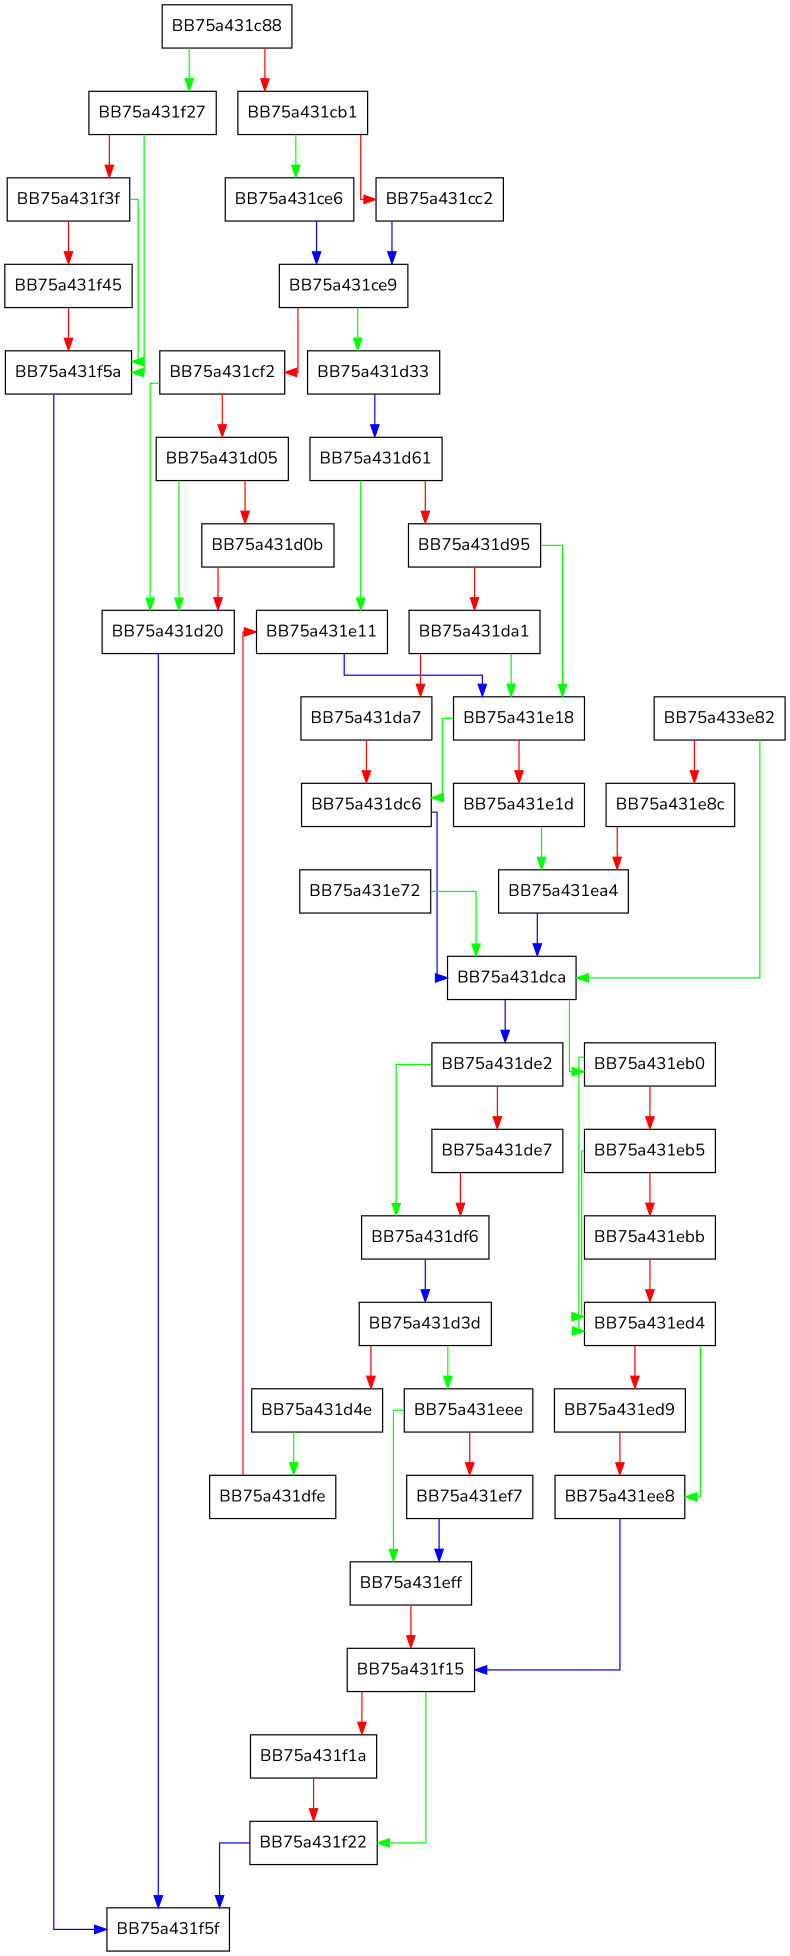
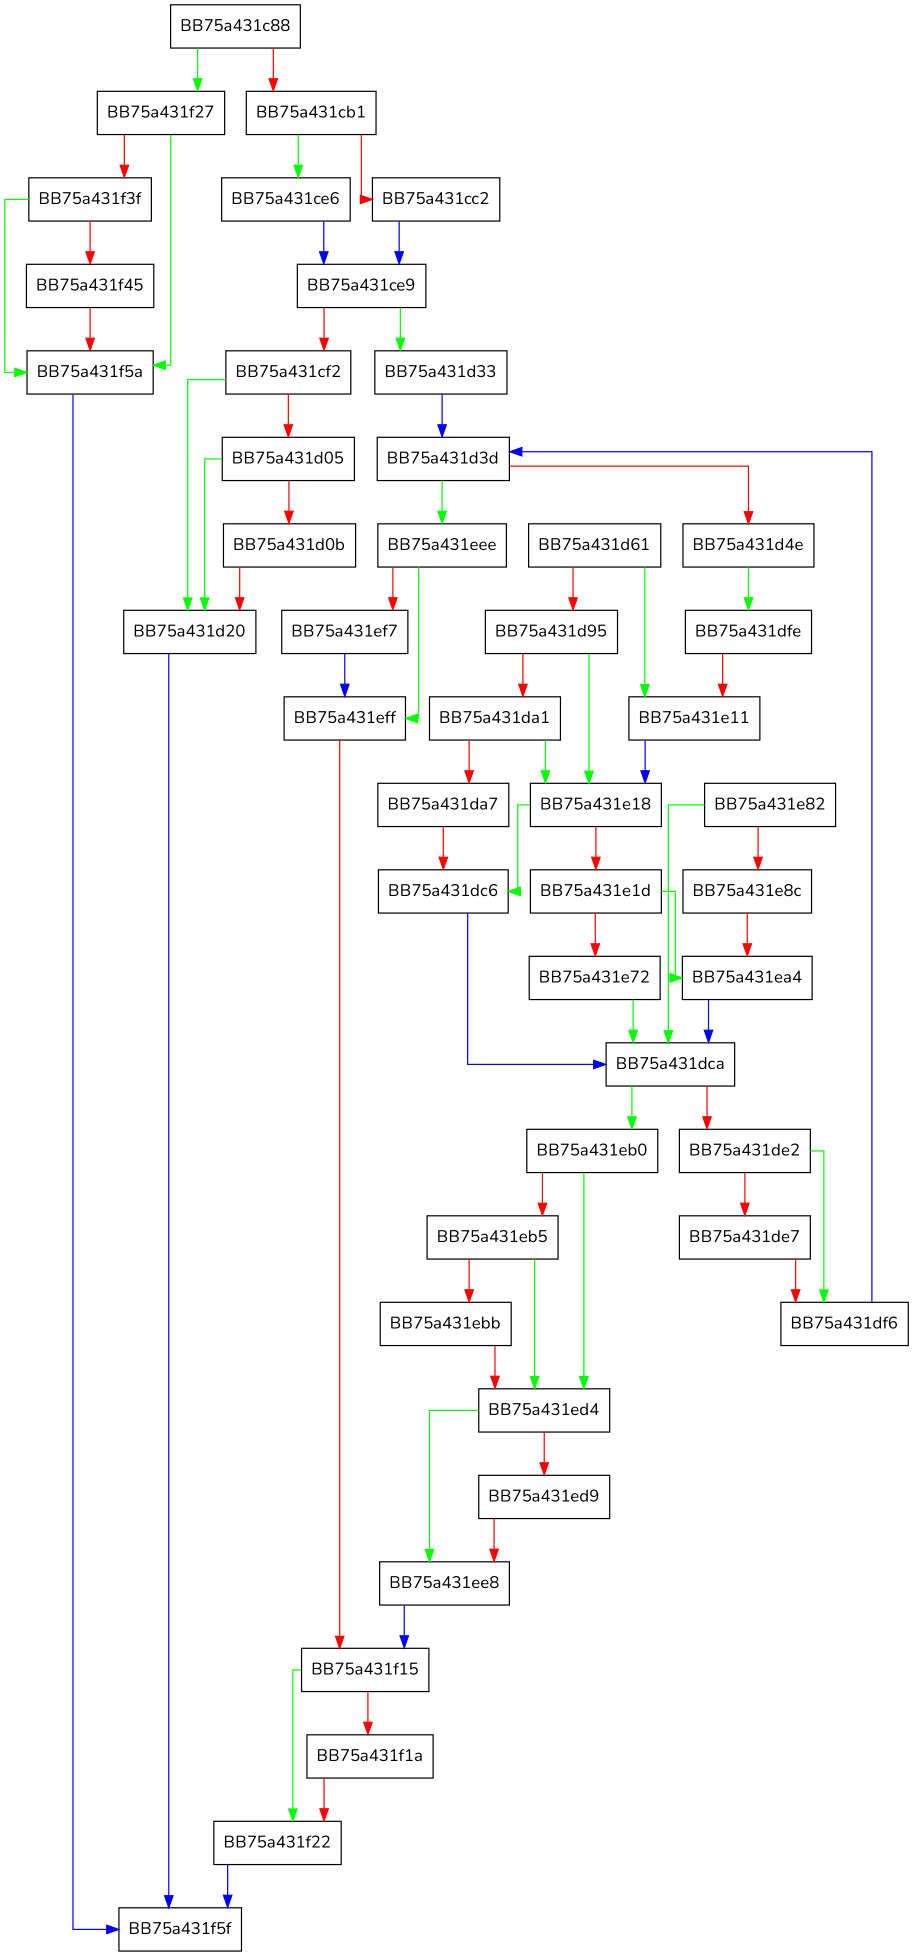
(375, 410) -> (442, 410)
(720, 718) -> (770, 805)
none -> (595, 929)
(505, 1015) -> (707, 1102)
